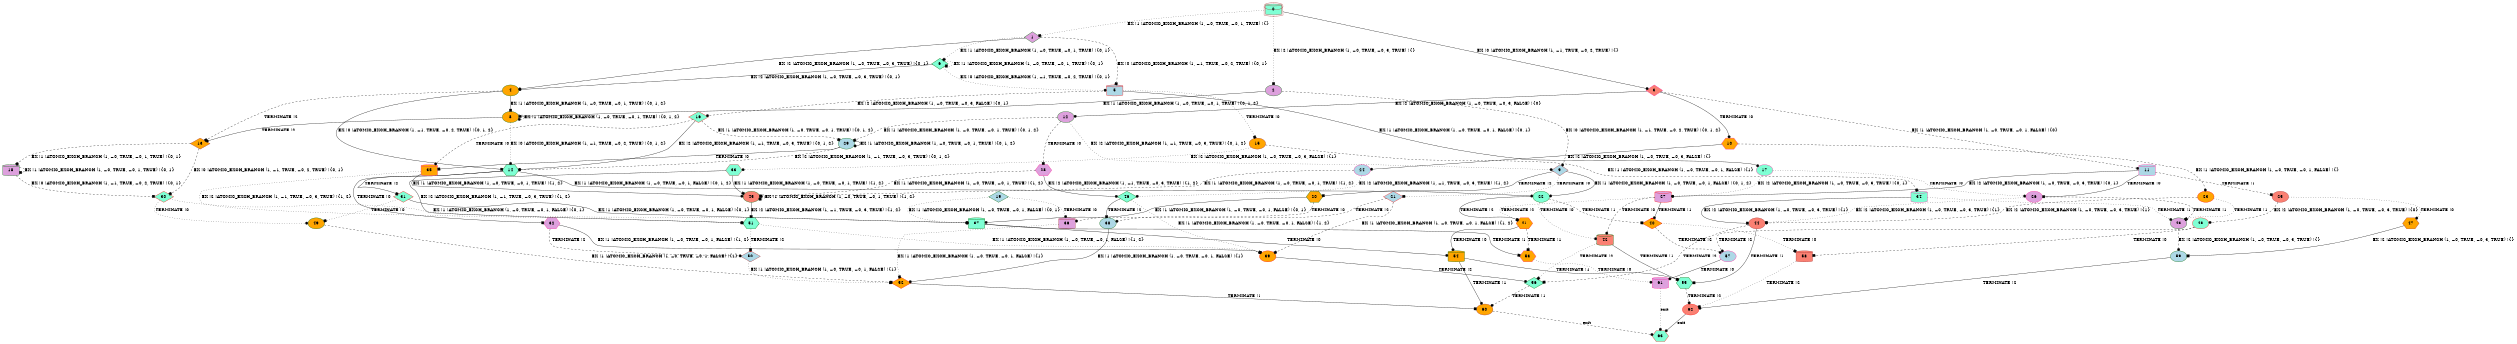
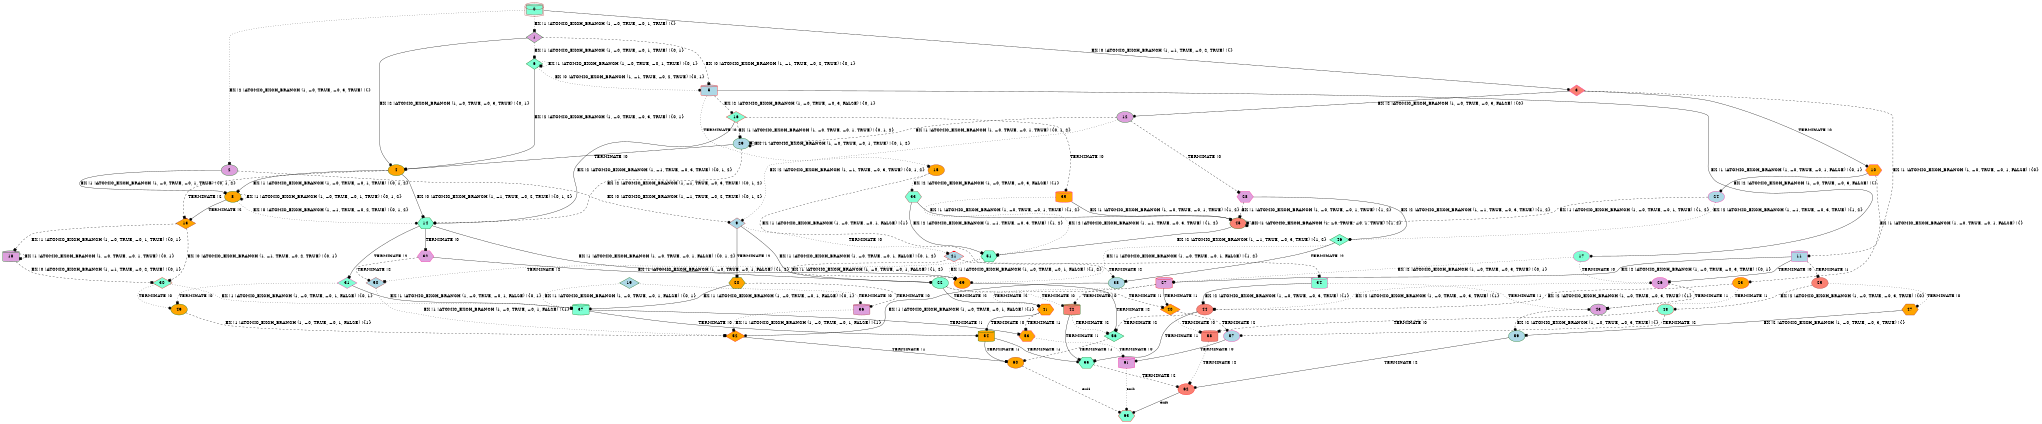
(650, 158) -> (570, 157)
(403, 197) -> (347, 283)
